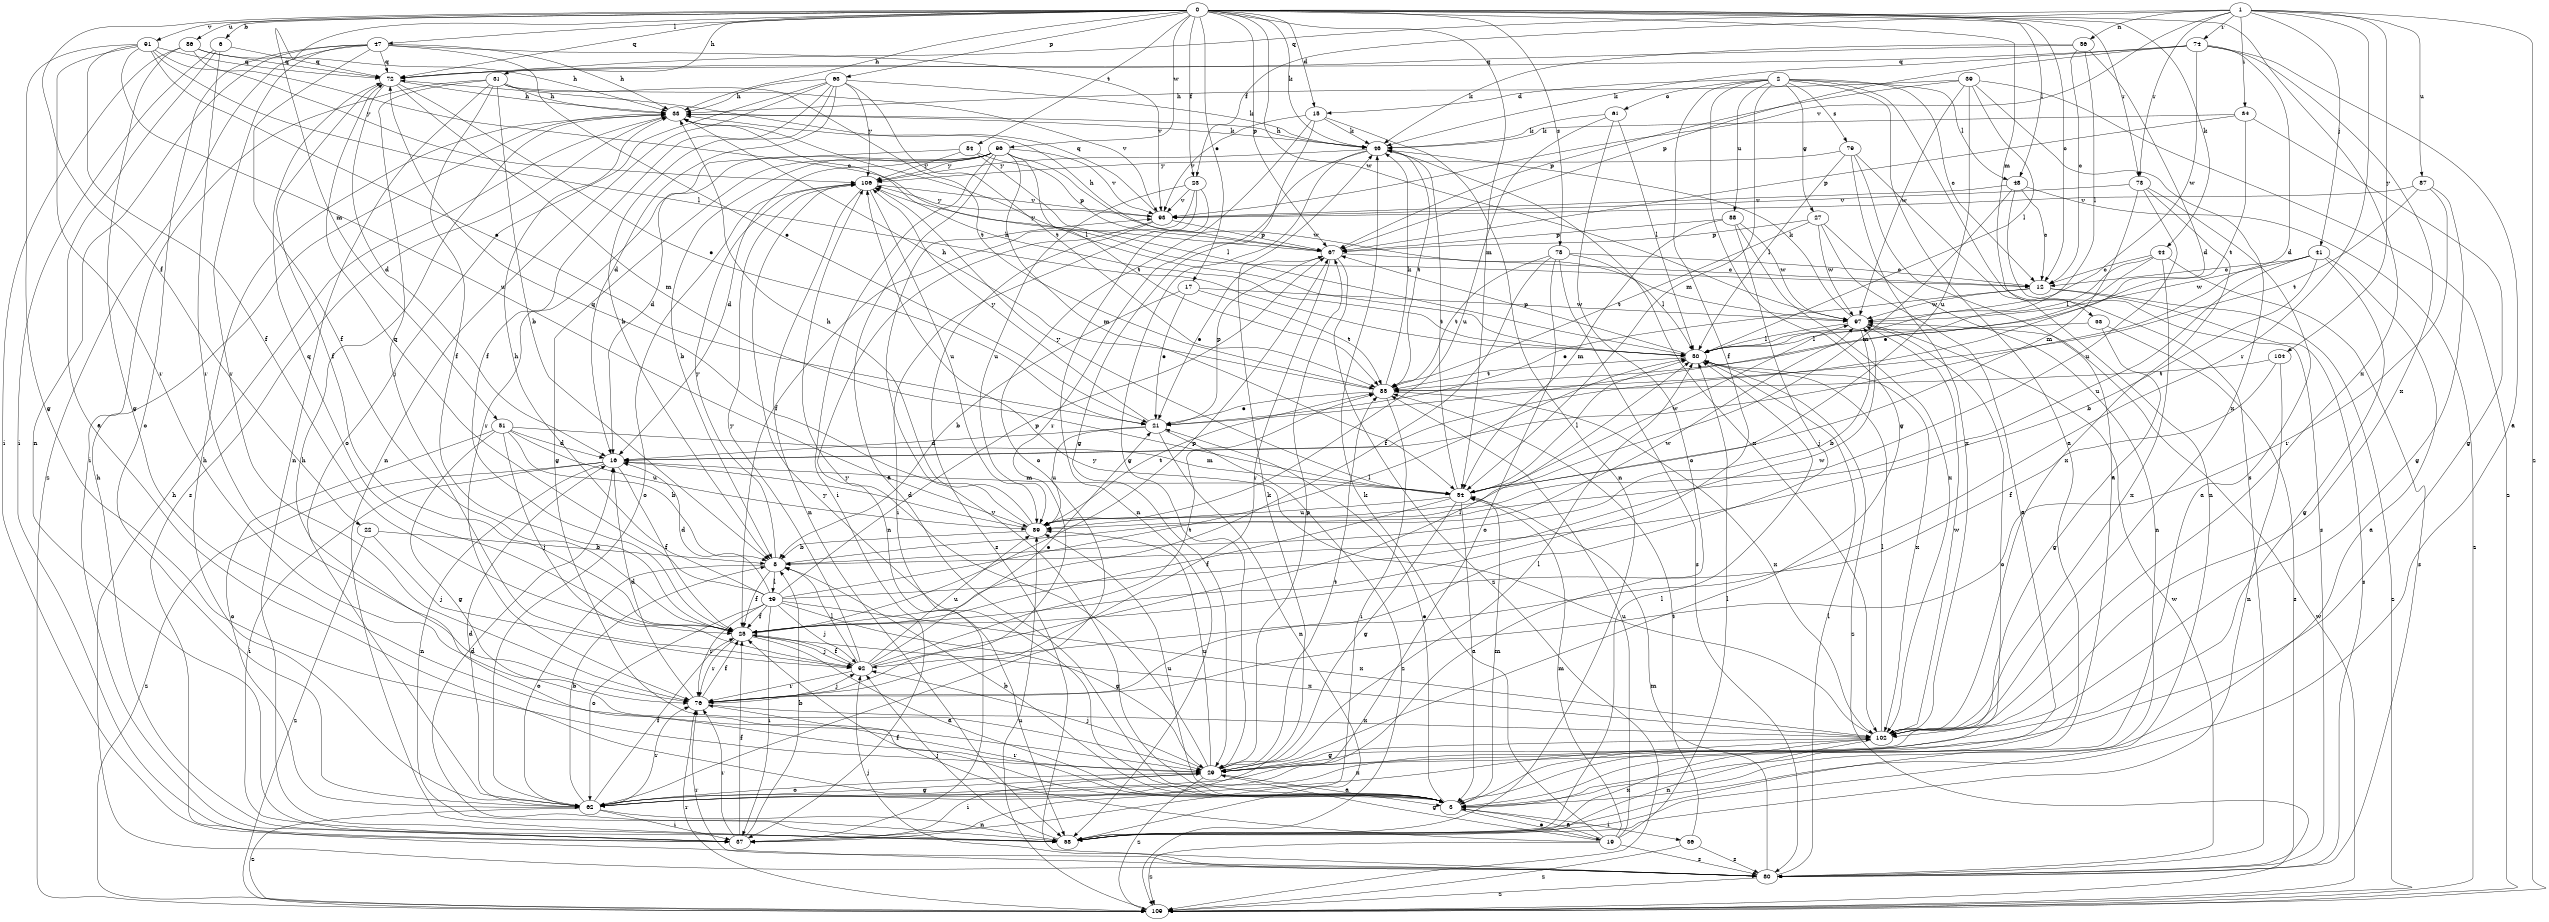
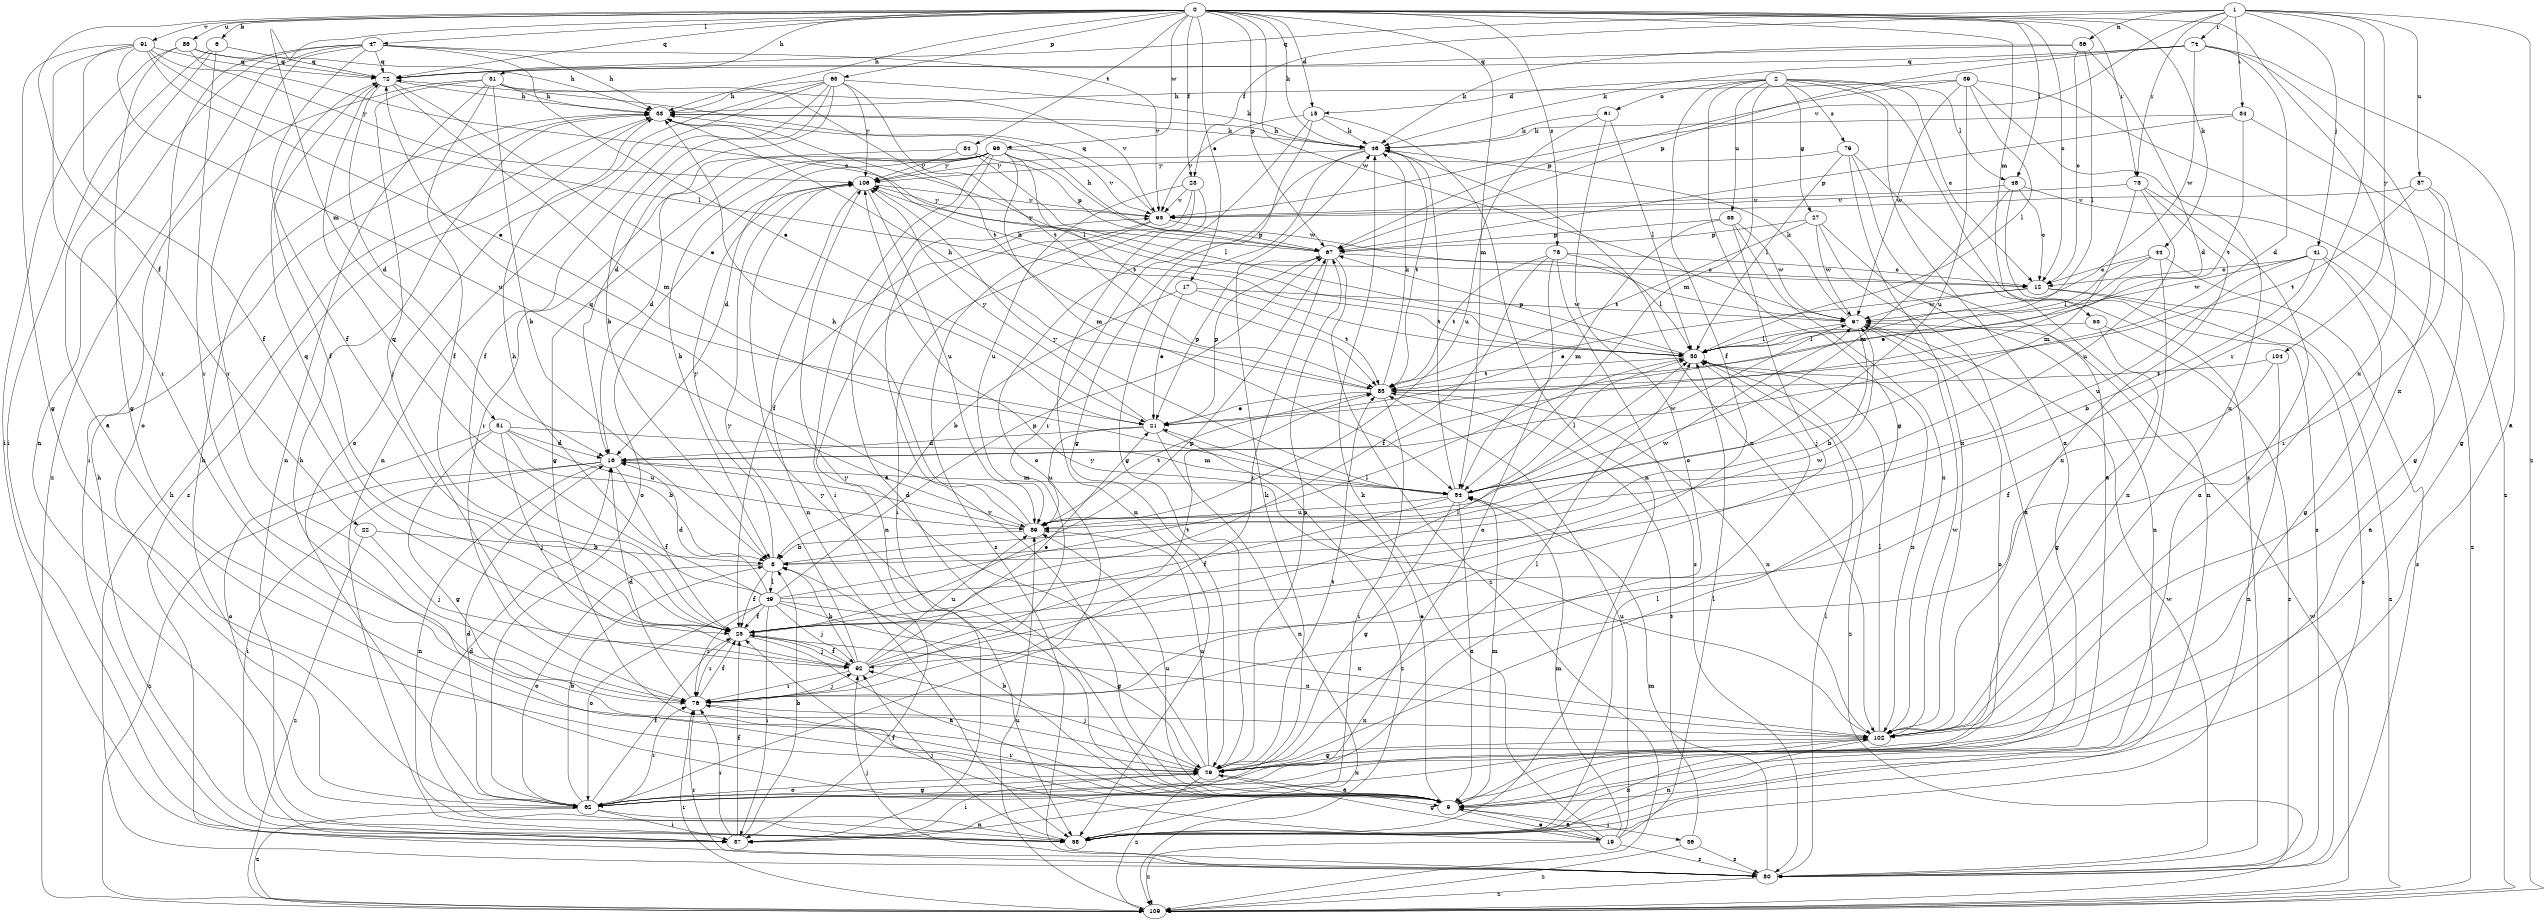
(1200, 339) -> (1197, 339)
(832, 617) -> (831, 617)
(1451, 808) -> (1449, 808)
